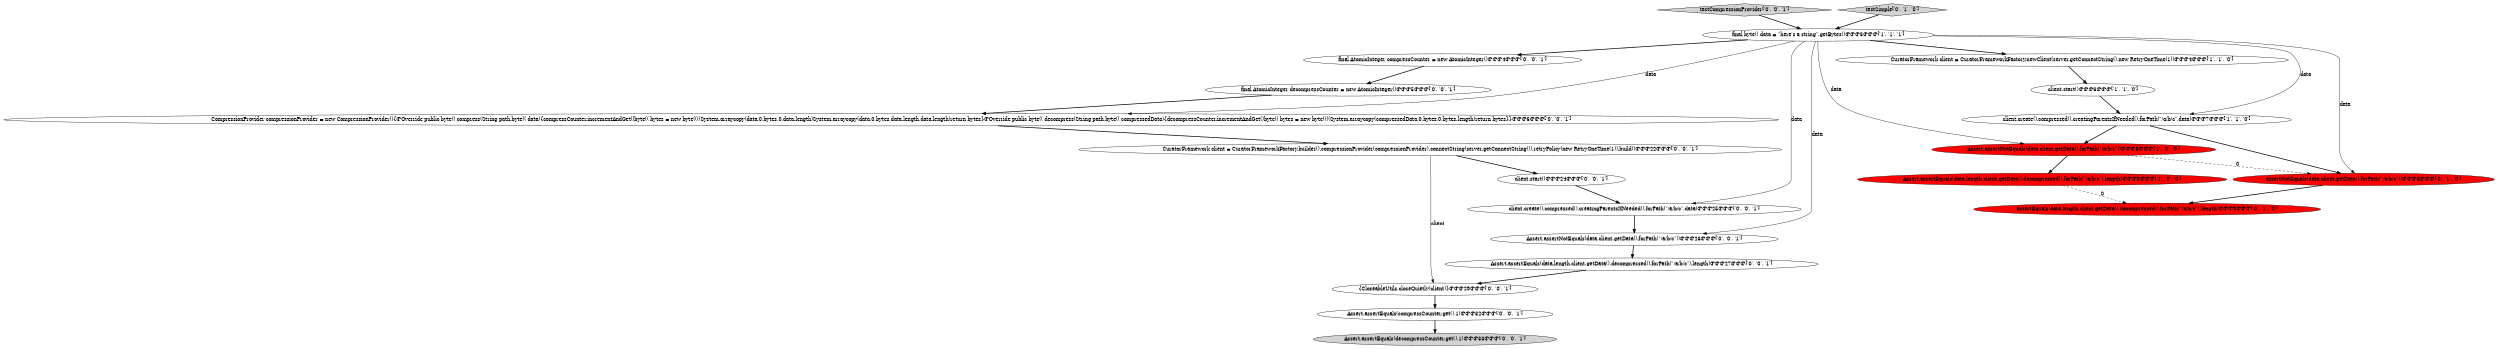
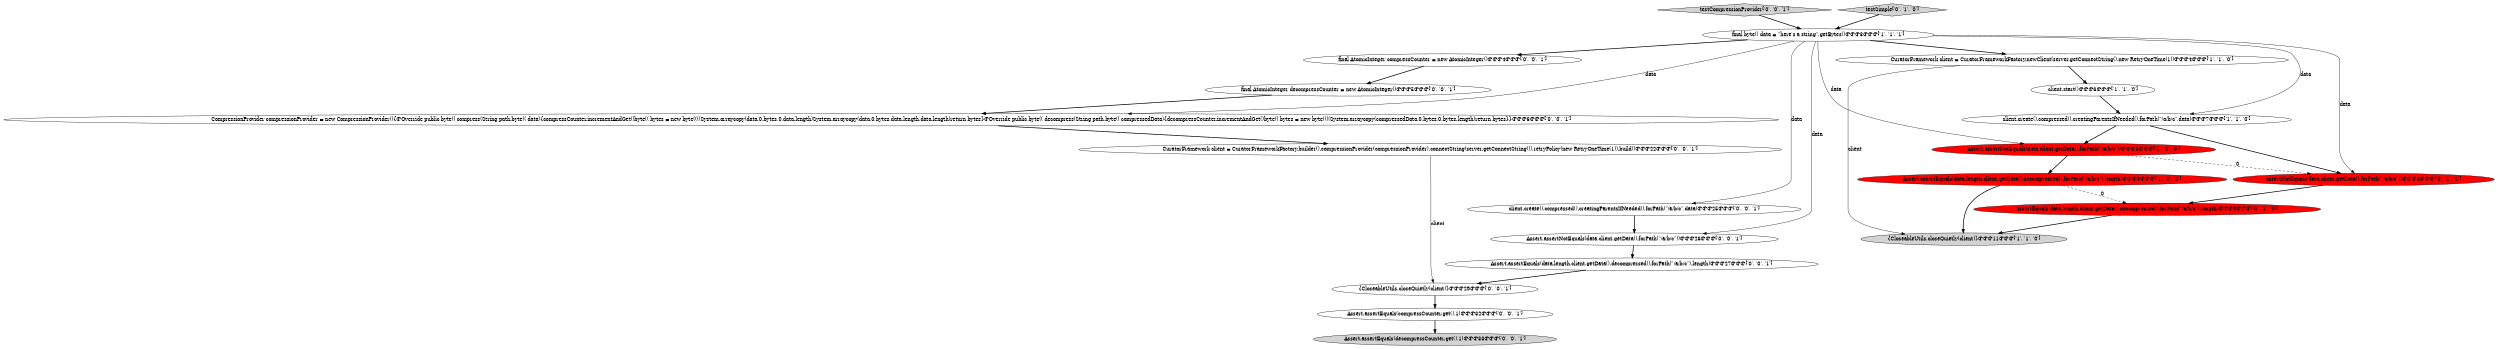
(1561, 179) -> none
none -> (1964, 239)
